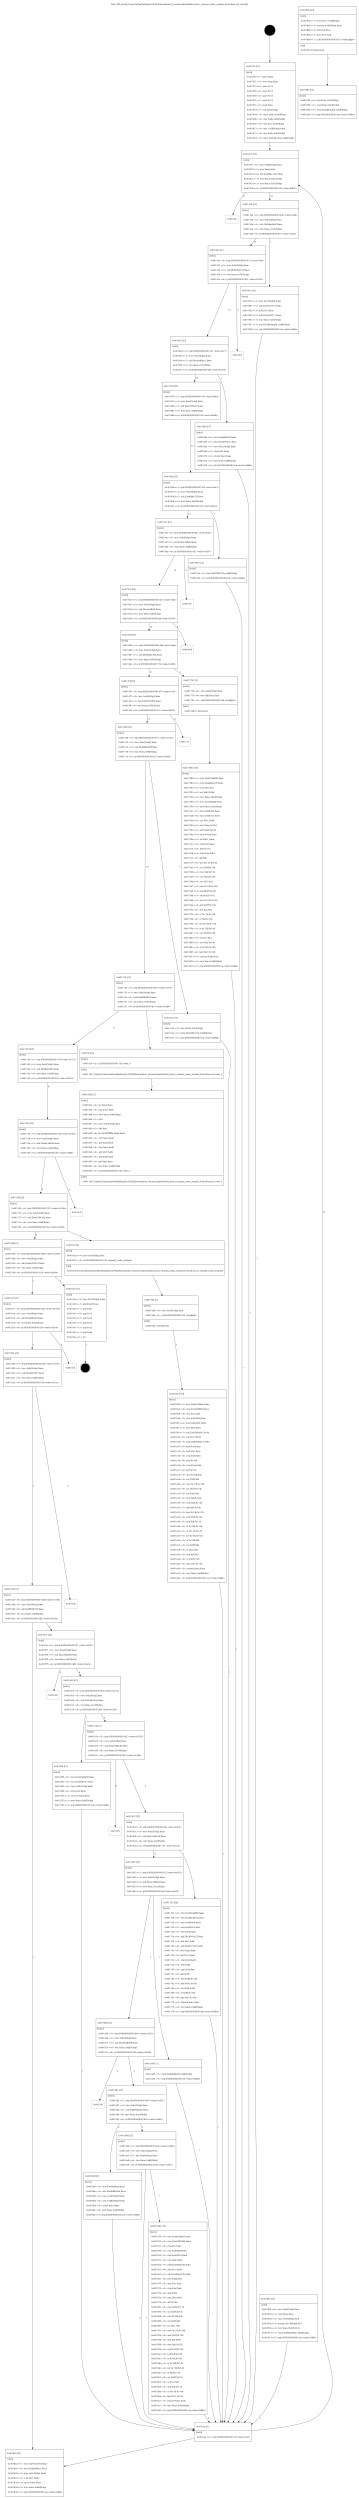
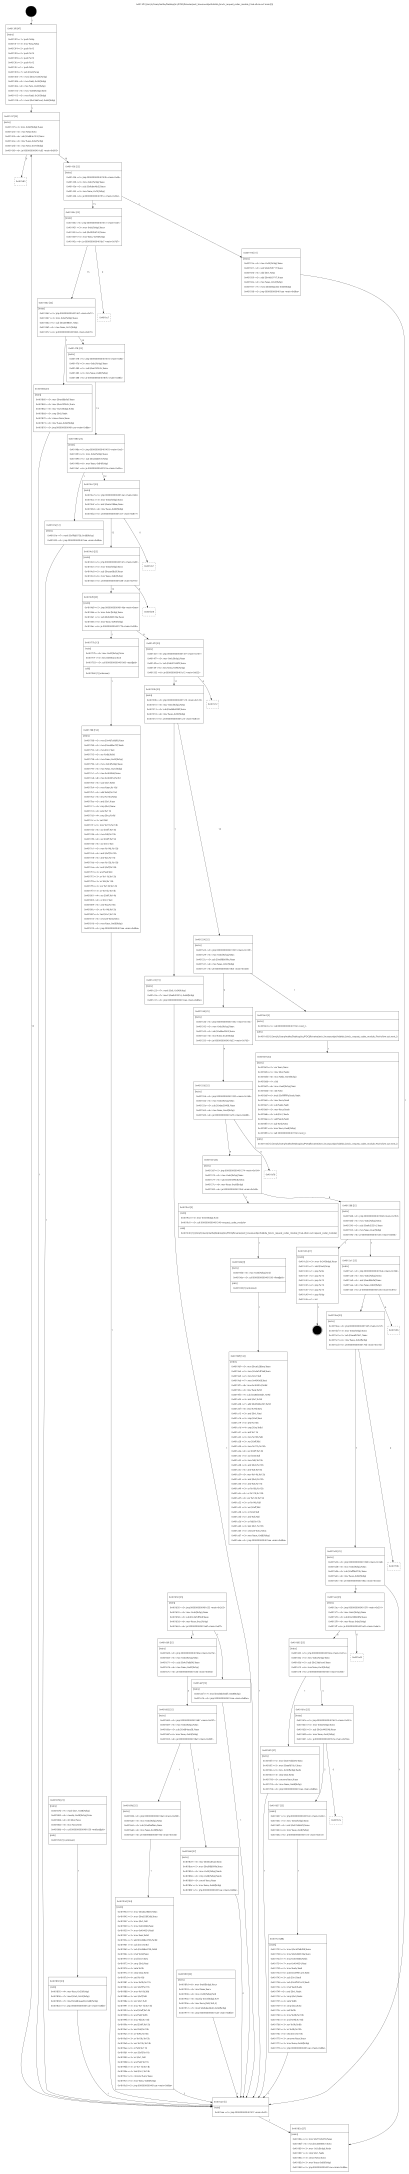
(154, 1853) -> none
(98, 2105) -> none
(142, 2317) -> (113, 2097)
